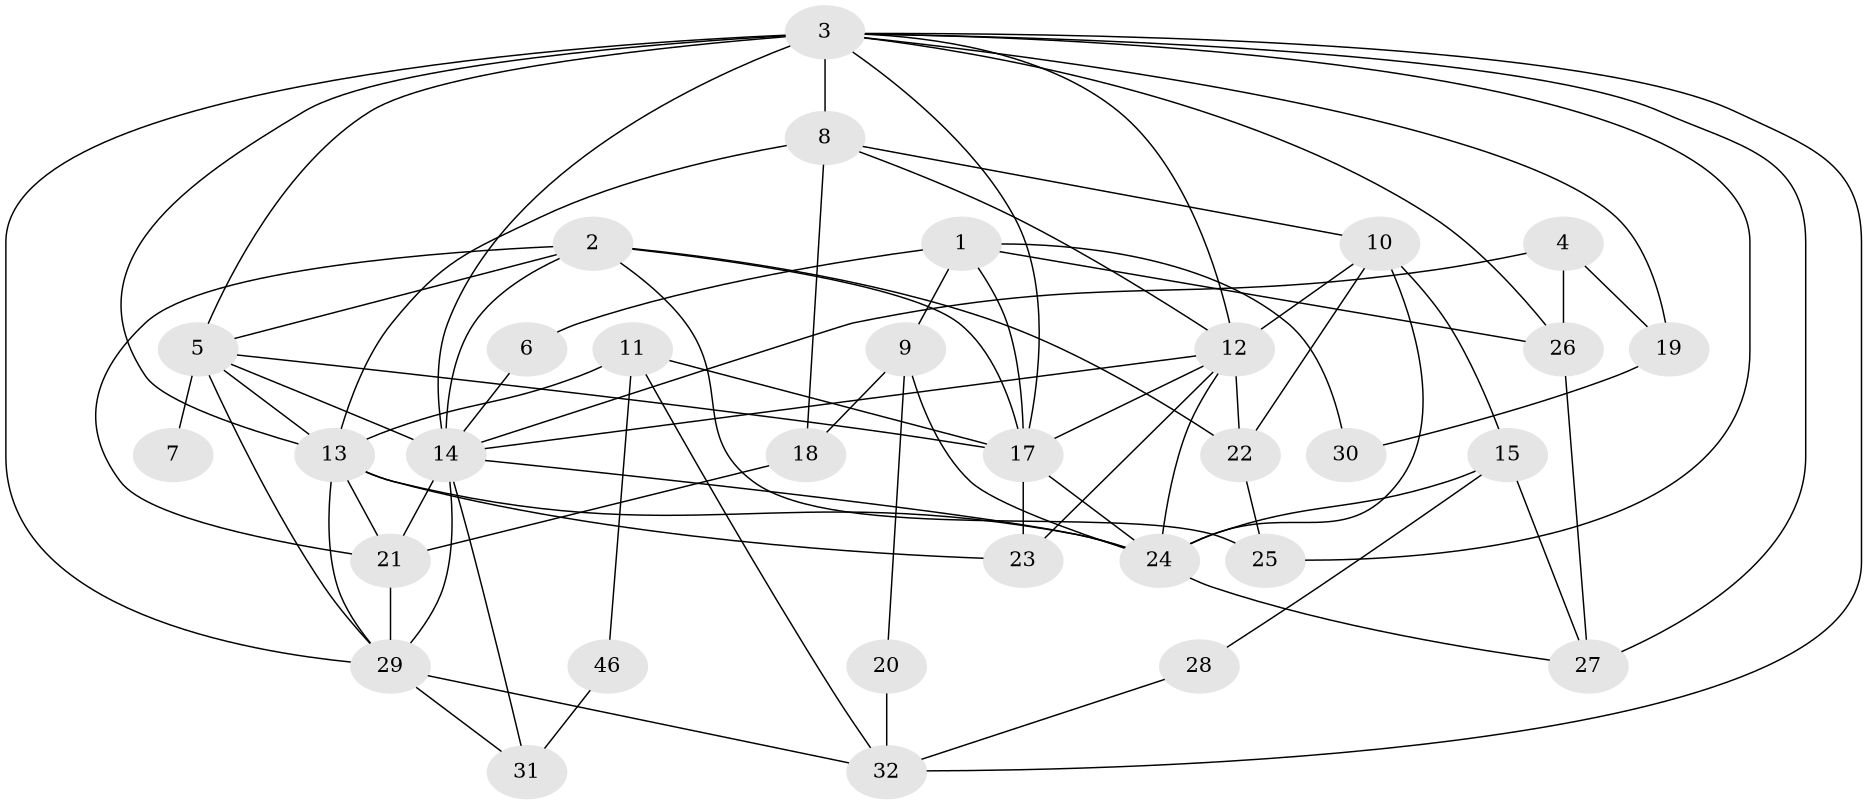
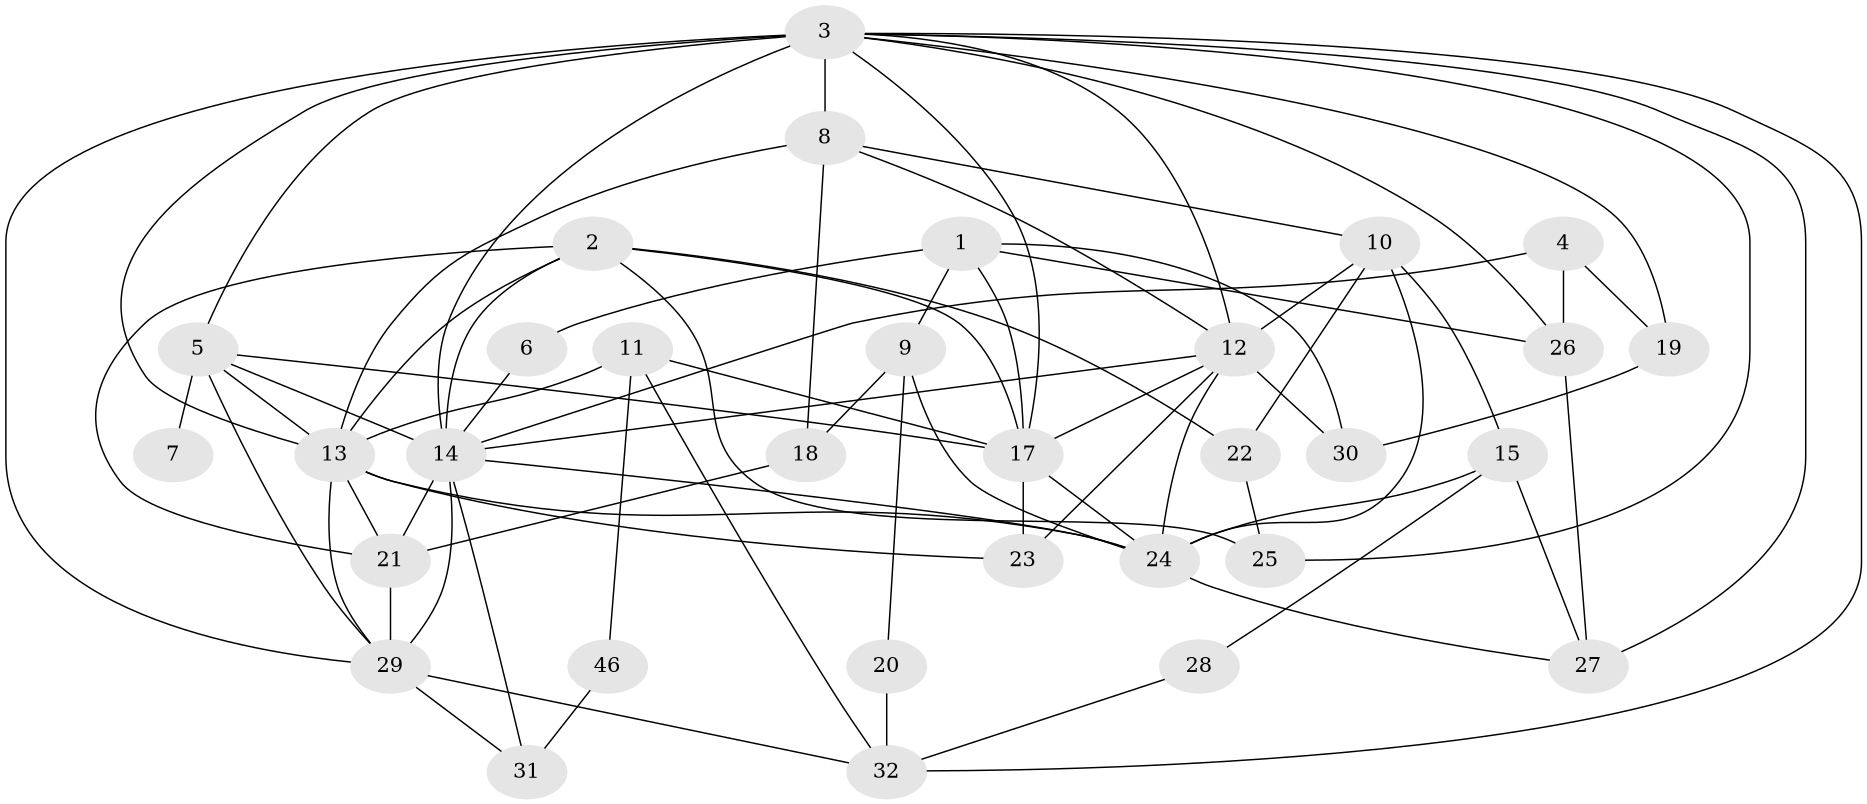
(396, 297) -> (431, 337)
(1238, 402) -> (1290, 402)
